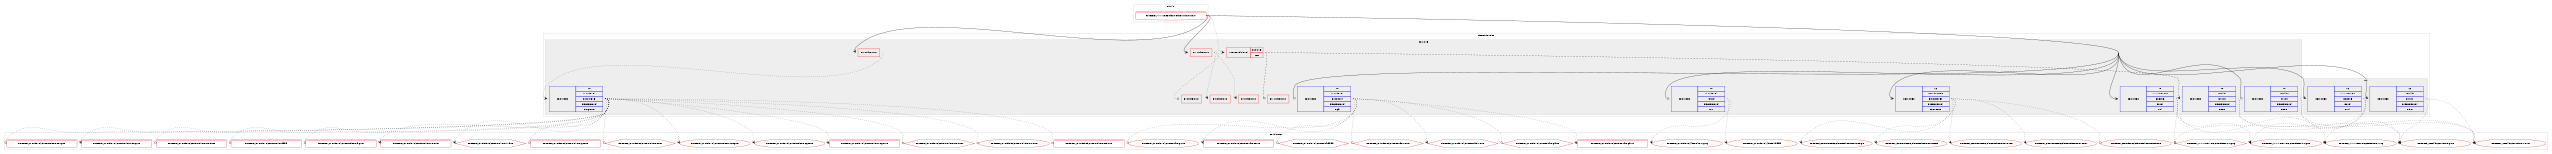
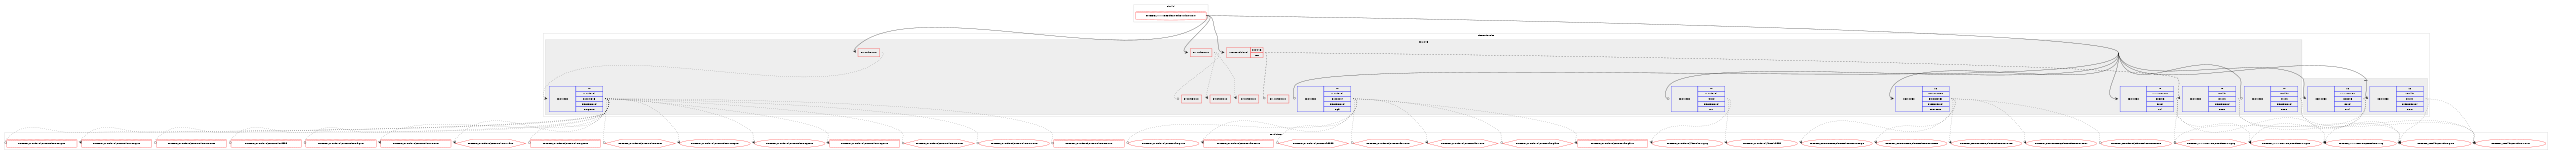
(1215, 32) -> (1215, 32)
